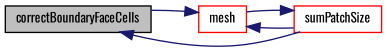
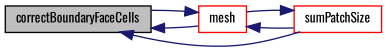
none -> (181, 27)
